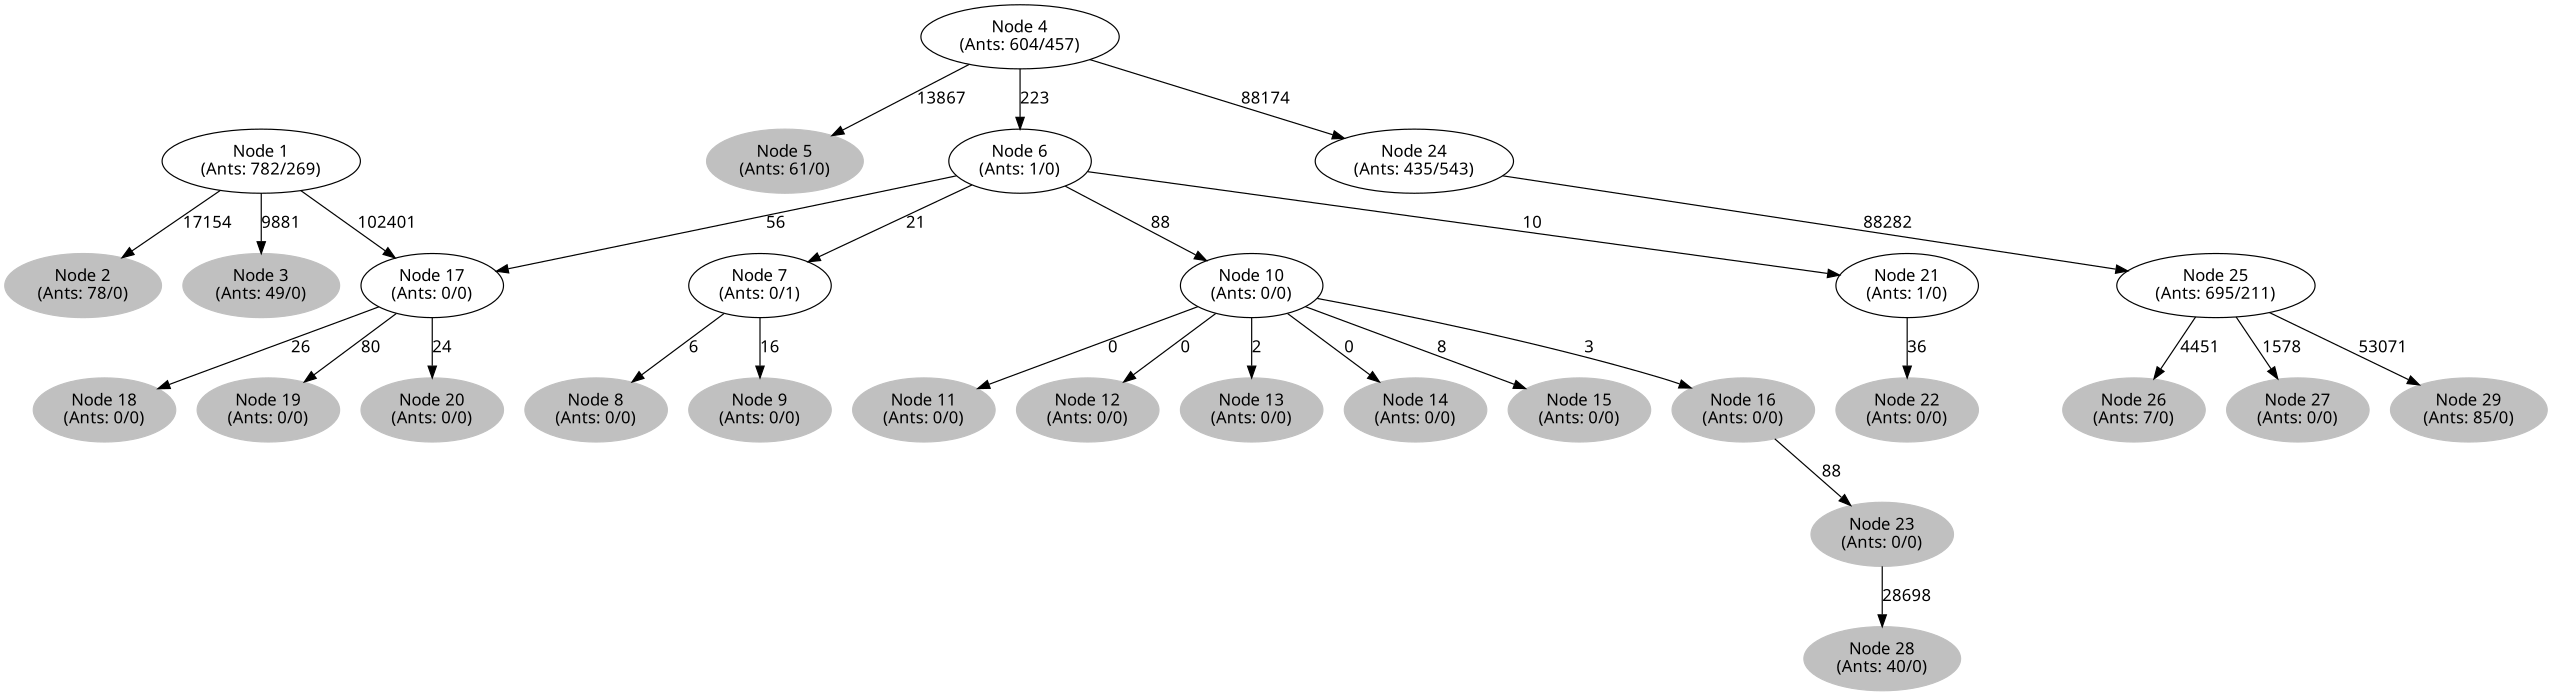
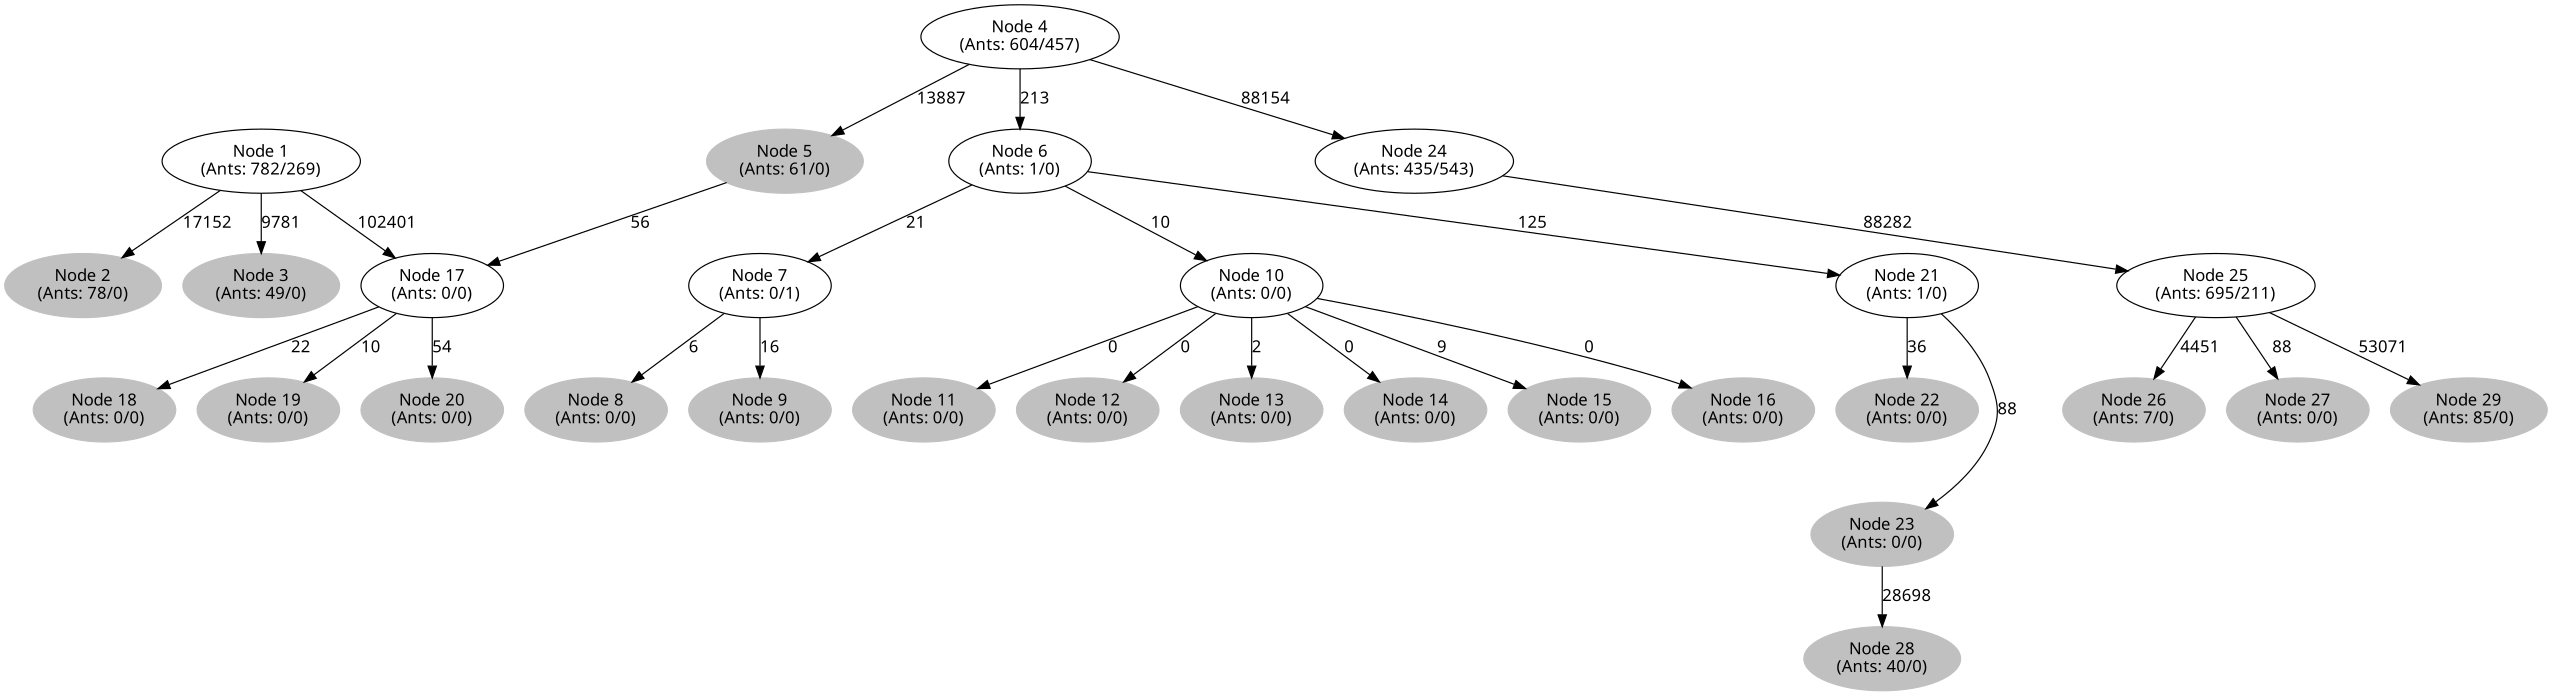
(942, 99) -> (942, 99)
(1035, 99) -> (1035, 99)
(1266, 99) -> (1266, 99)
(208, 223) -> (208, 223)
(281, 223) -> (281, 223)
(732, 223) -> (613, 222)
(1161, 223) -> (1161, 223)
(1532, 223) -> (1532, 223)
(301, 348) -> (301, 348)
(371, 348) -> (371, 348)
(442, 348) -> (442, 348)
(1442, 348) -> (1442, 348)
(1589, 348) -> (1589, 348)
(2282, 348) -> (2282, 348)
(1808, 468) -> (1997, 410)
